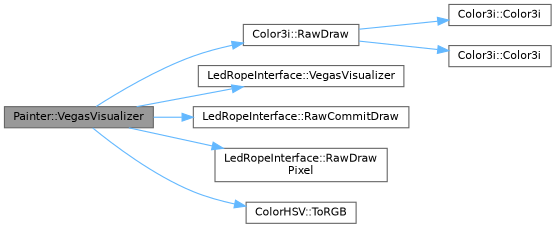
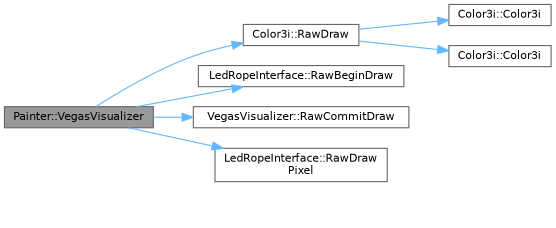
(301, 76) -> (301, 76)
(301, 117) -> (301, 117)
(301, 213) -> none
